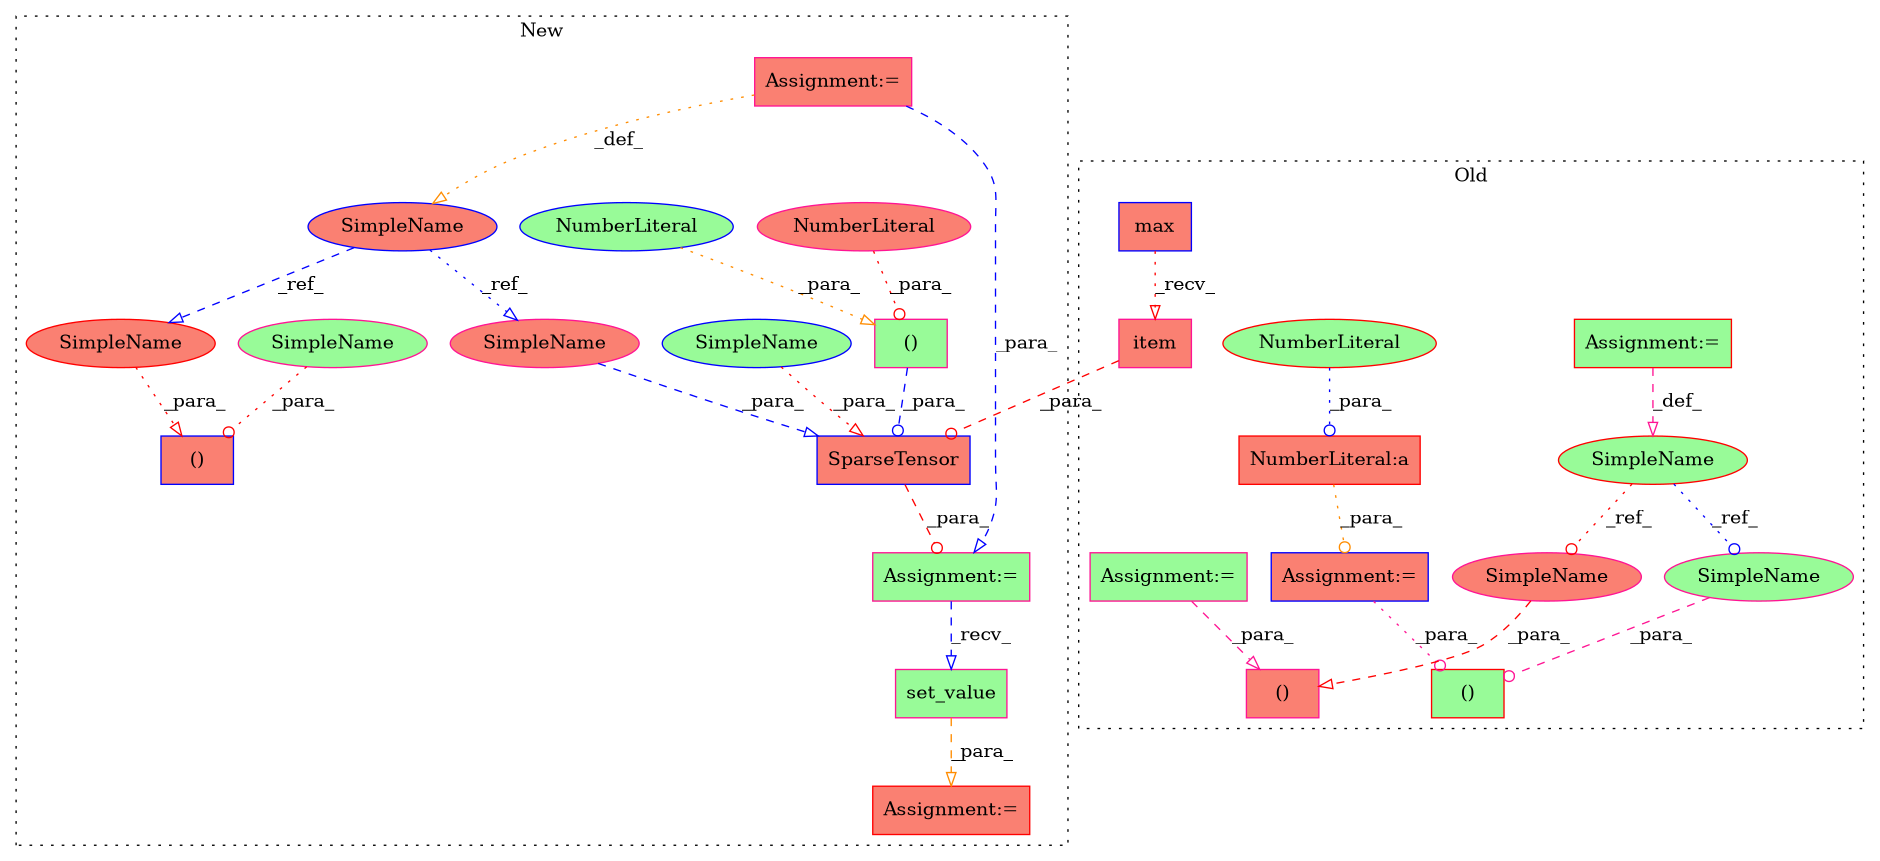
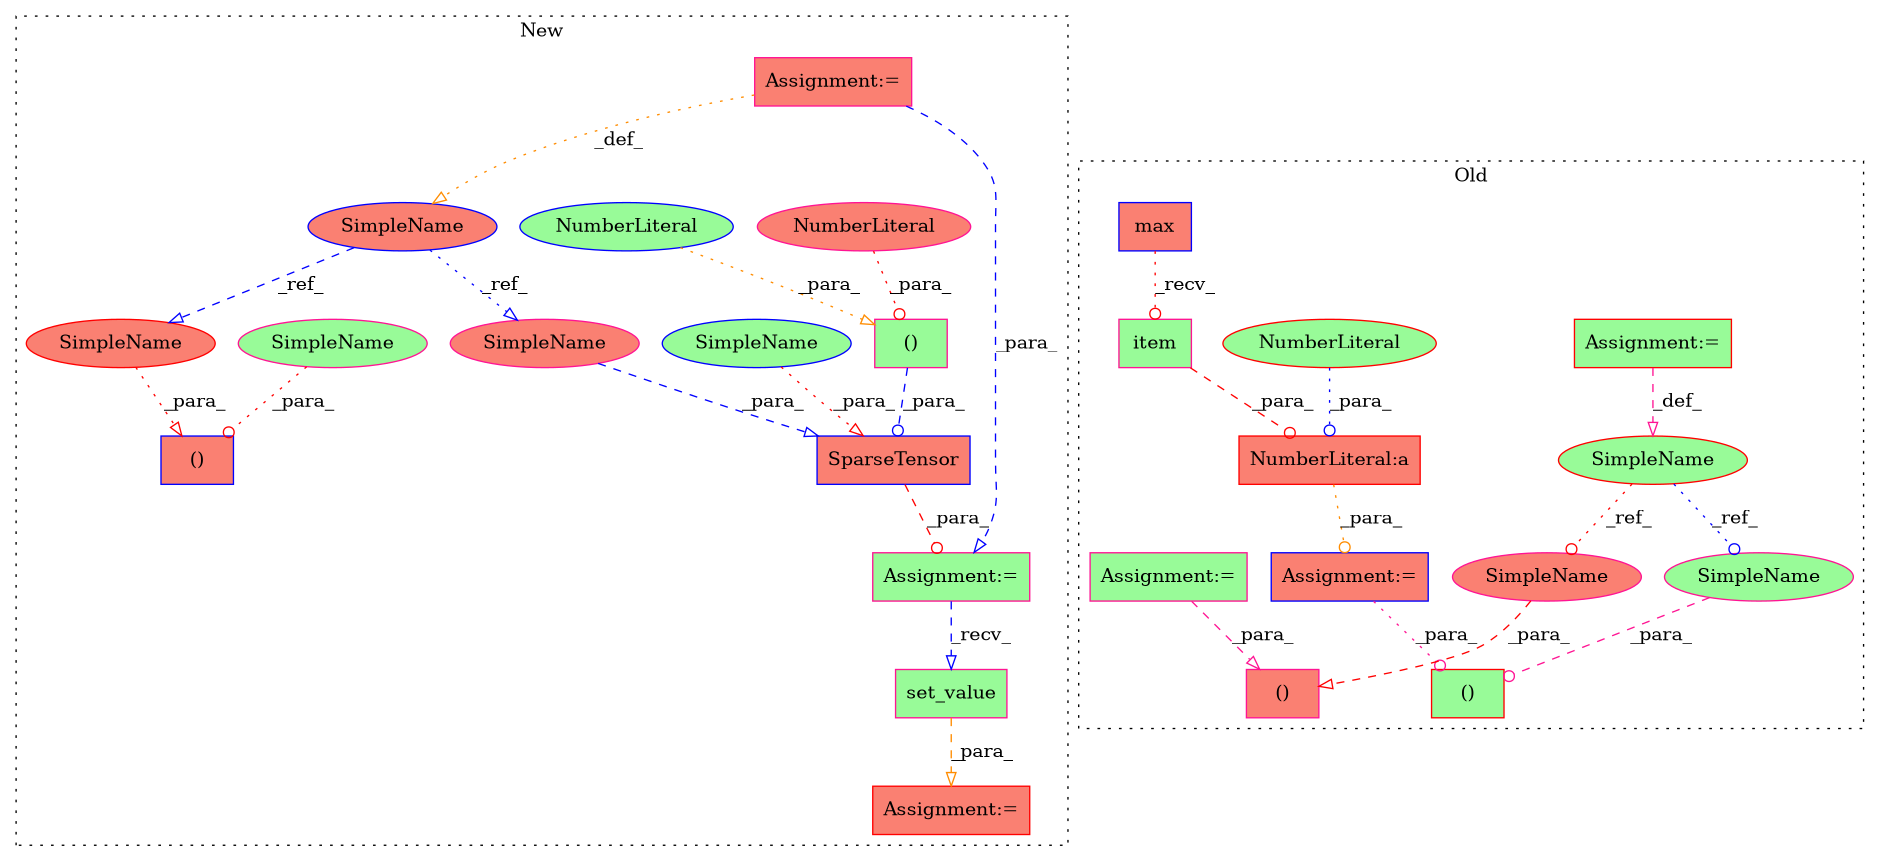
(1155, 280) -> (1155, 280)
(1155, 343) -> (1155, 343)
(1038, 396) -> (1238, 399)
